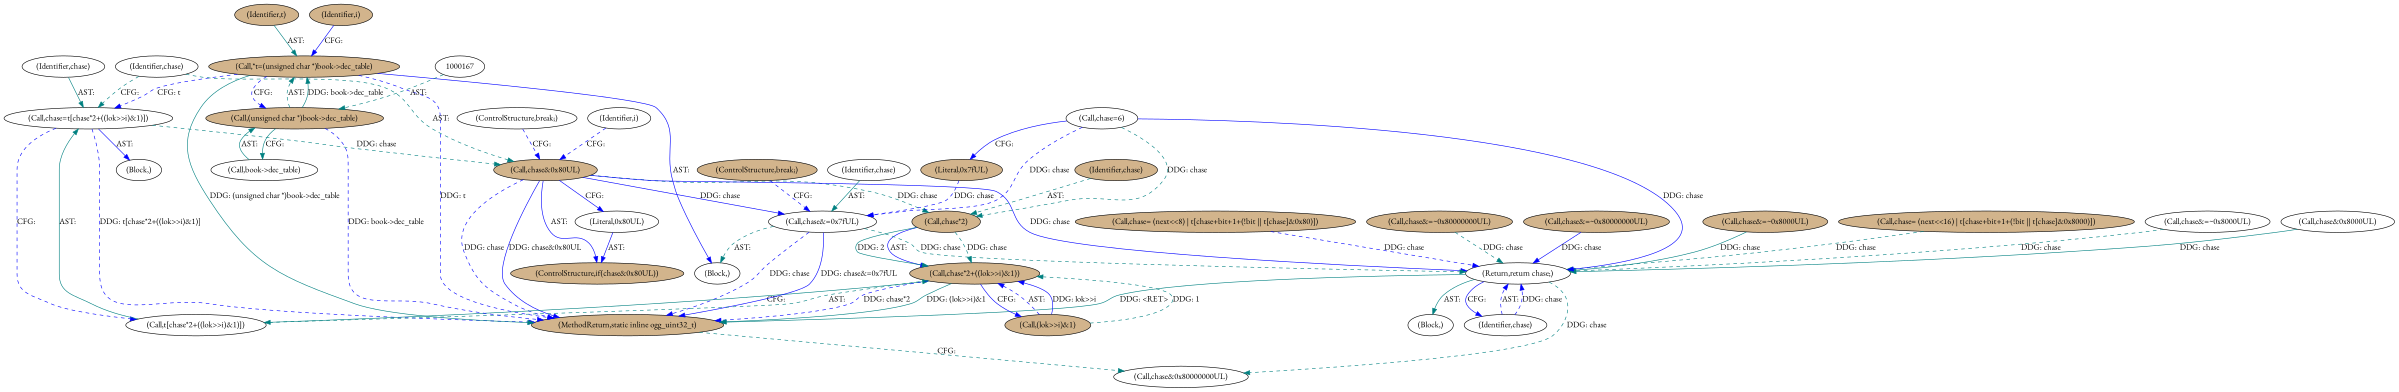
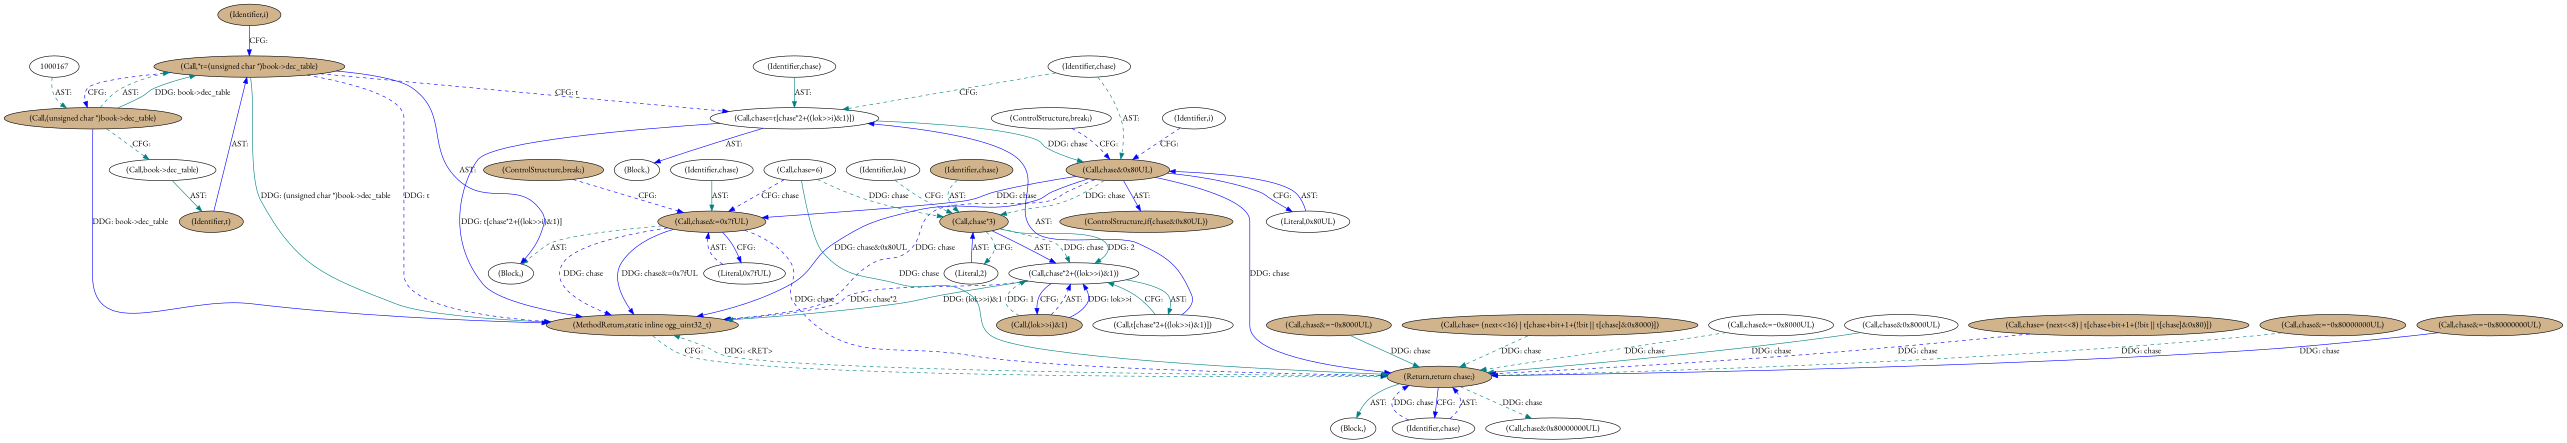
(284, 38) -> (230, 147)
(1018, 131) -> (732, 244)
(265, 141) -> (126, 143)
(1484, 143) -> (1046, 350)
(323, 144) -> (980, 128)
(239, 145) -> (185, 194)
none -> (883, 170)
(962, 170) -> (745, 273)
(1049, 170) -> (780, 196)
(974, 196) -> (720, 248)
(823, 222) -> (712, 222)
(946, 222) -> (974, 222)
(608, 245) -> (1247, 178)
(59, 250) -> (1028, 223)
(17, 256) -> none
(1159, 265) -> (1030, 362)
none -> (971, 273)
(975, 273) -> (1074, 273)
(1518, 273) -> (1439, 377)
(359, 296) -> (233, 303)
(1097, 304) -> (1031, 371)
(232, 307) -> (484, 156)
(600, 312) -> (1155, 287)
(909, 351) -> (1013, 375)
